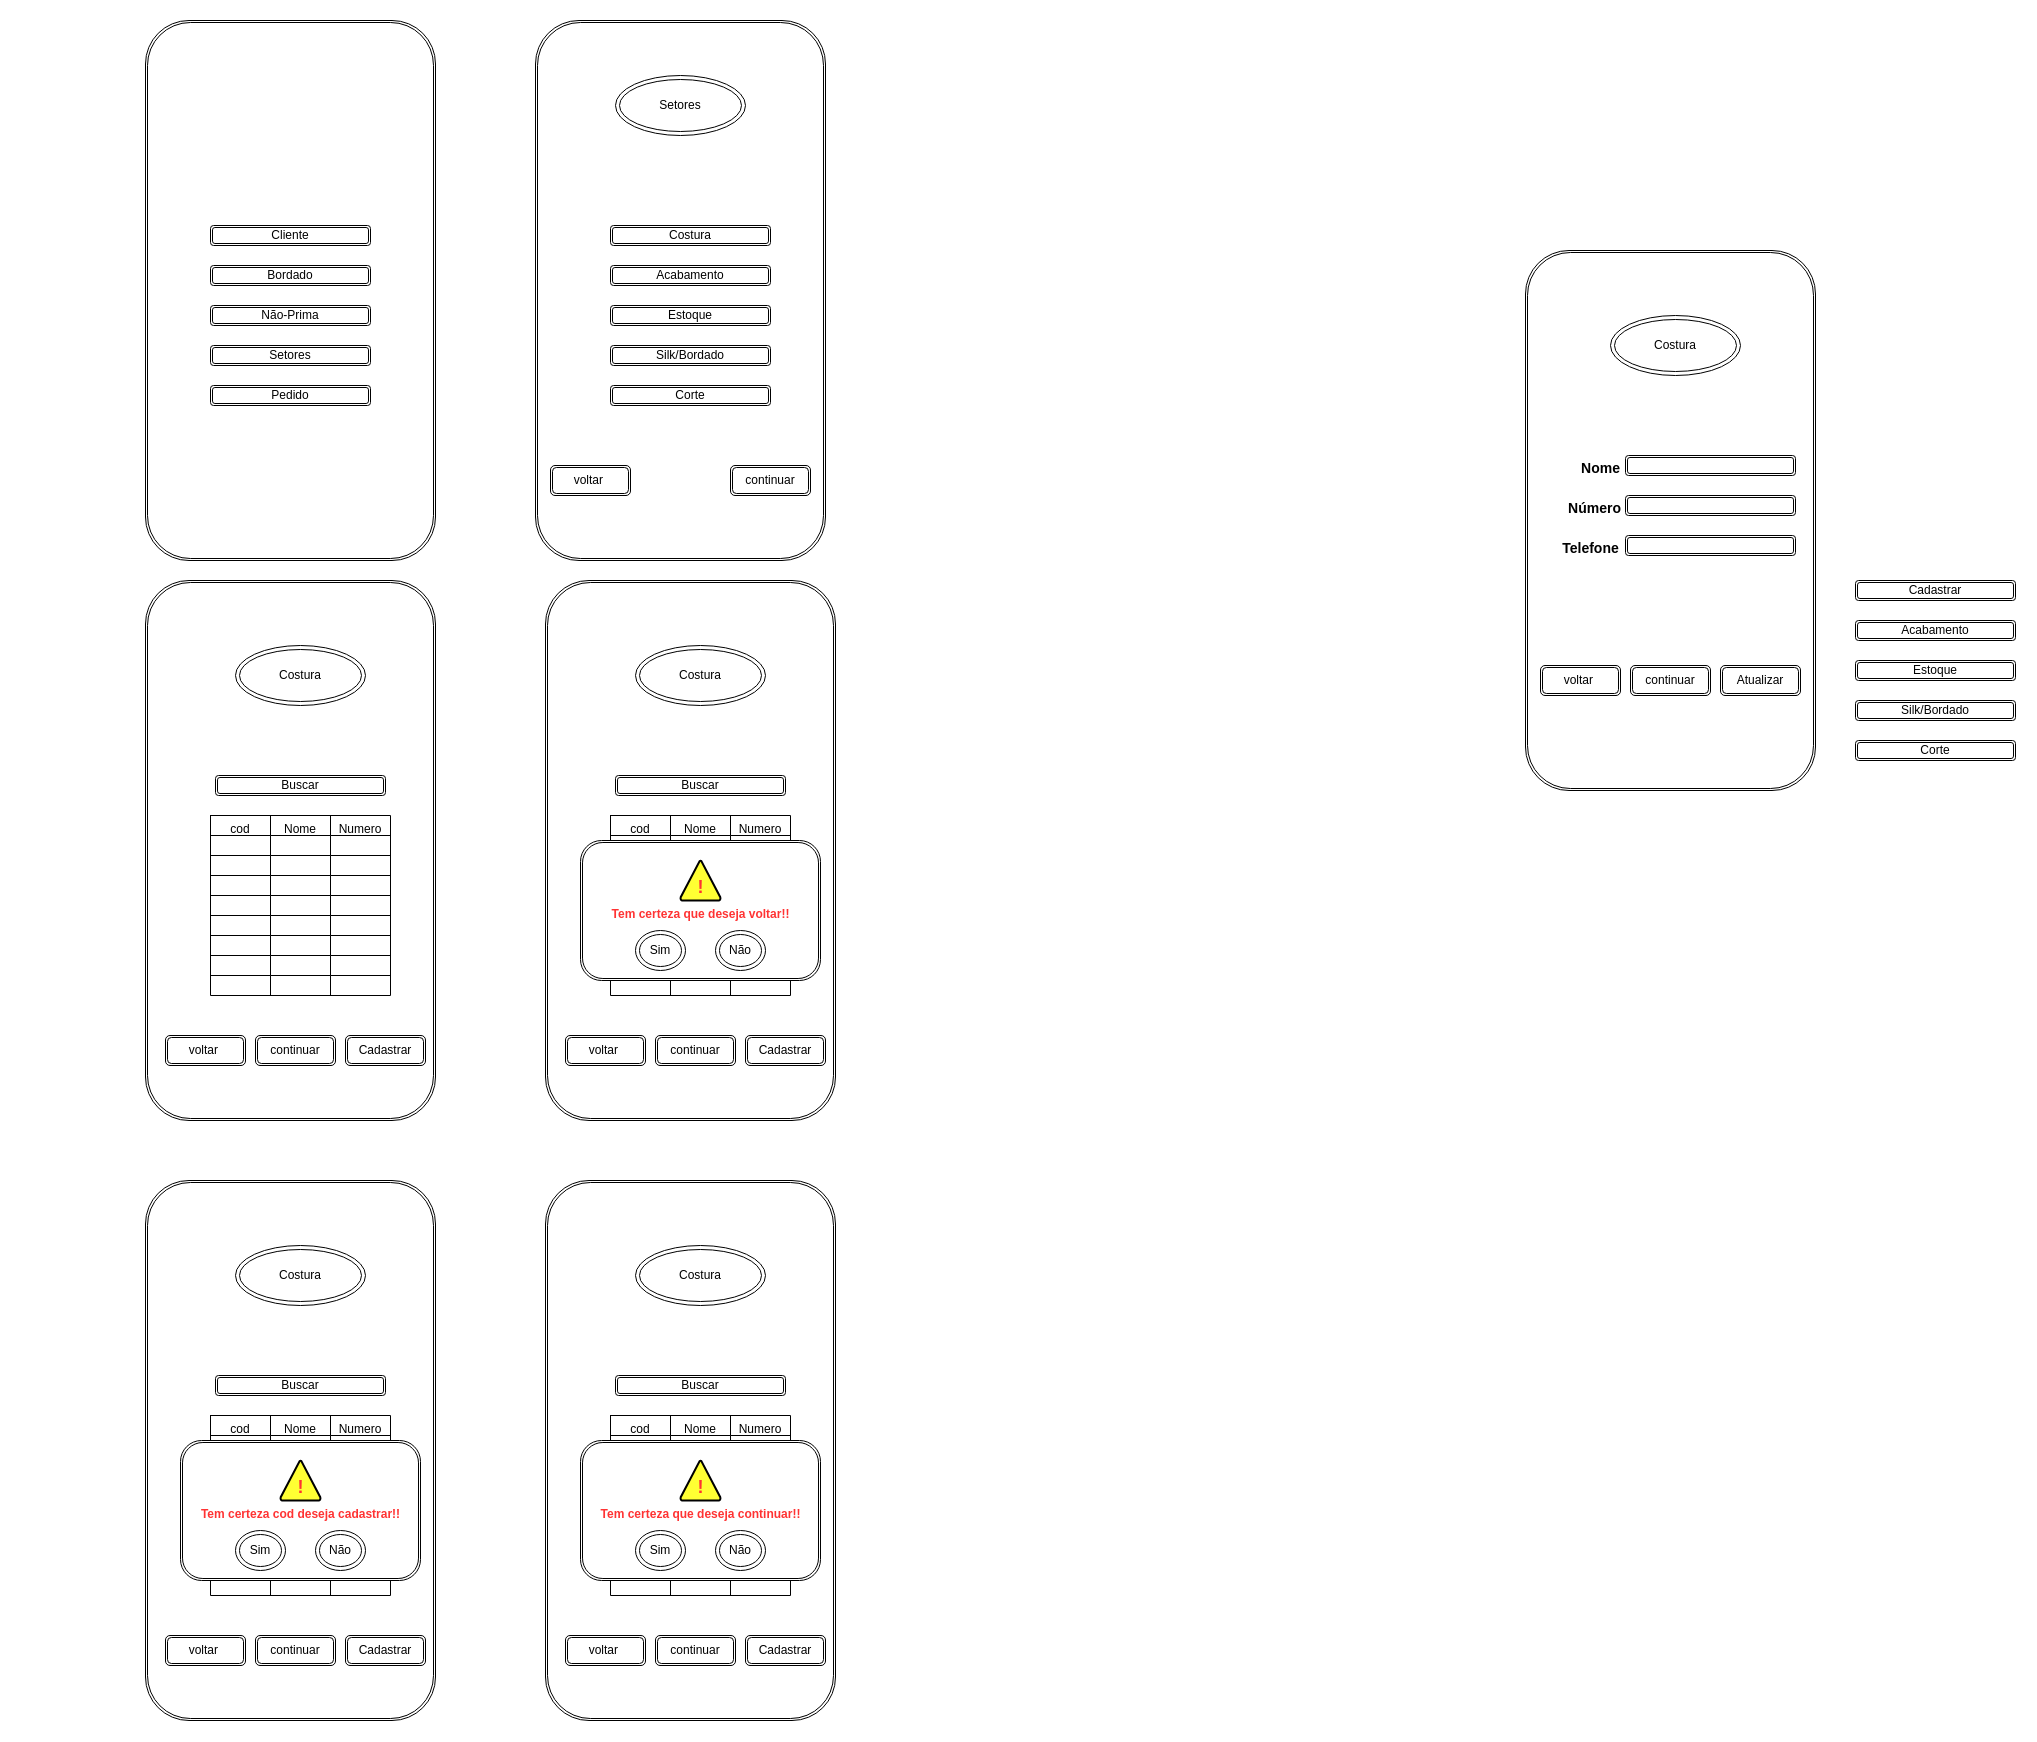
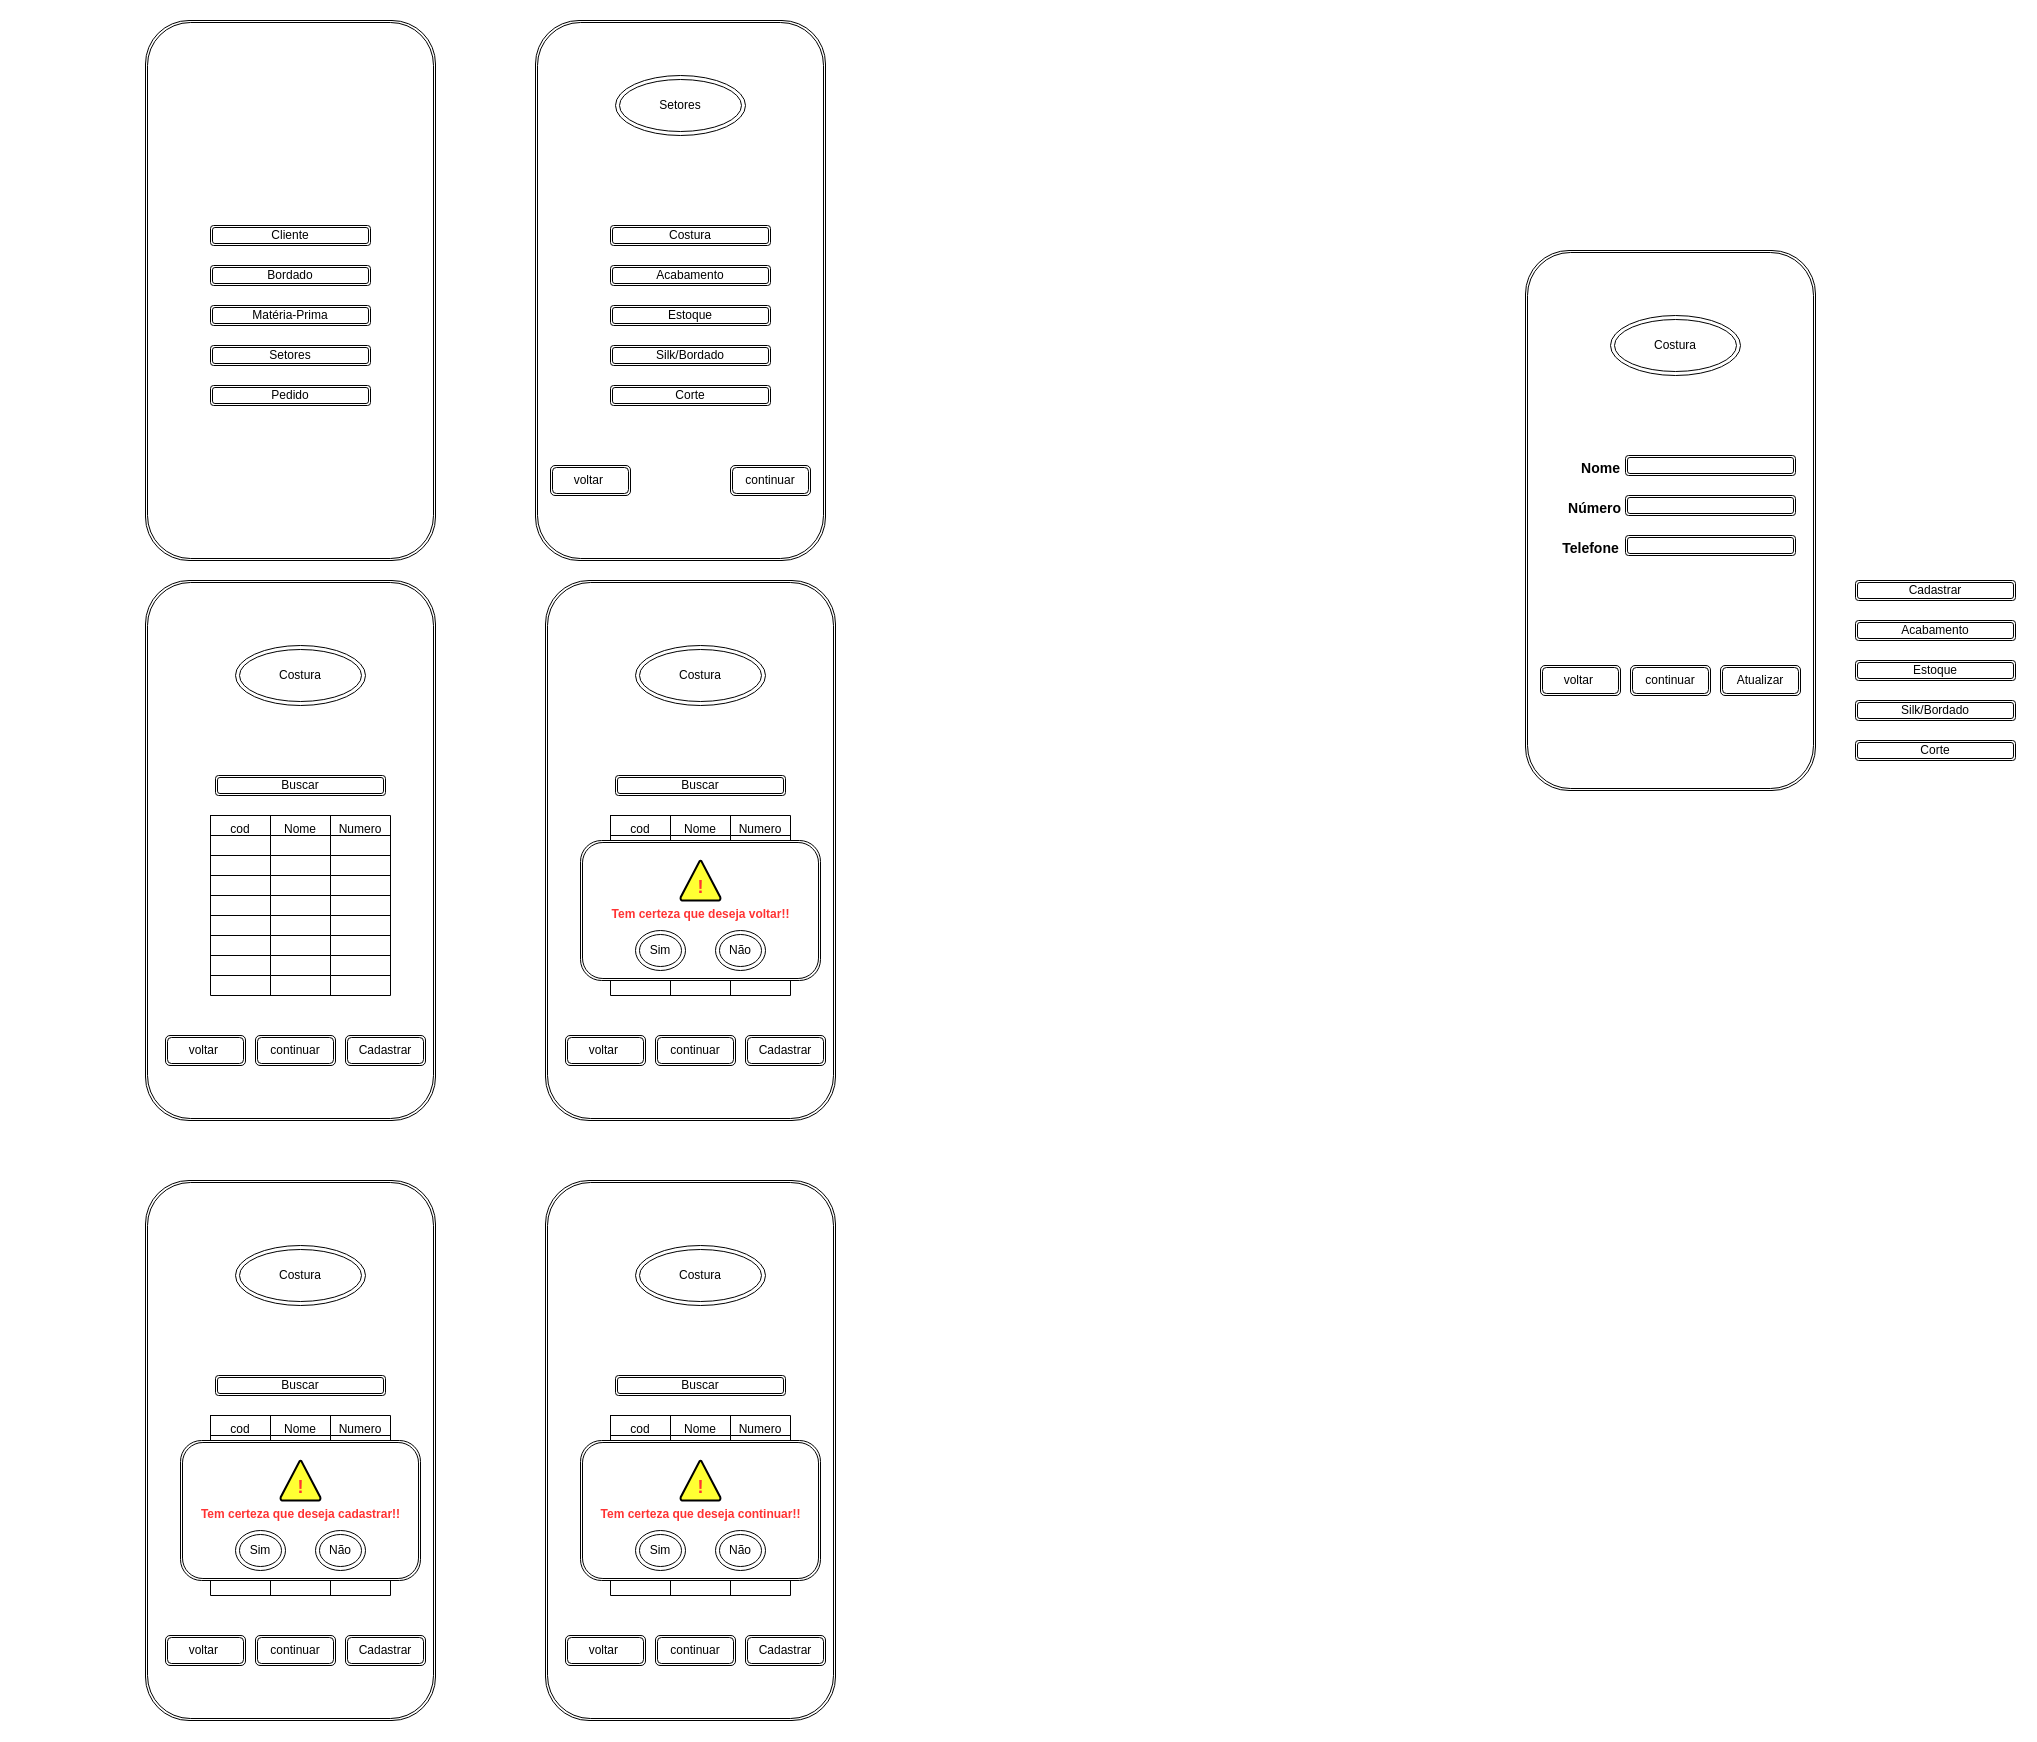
(291, 316) -> (291, 316)
(301, 1511) -> (301, 1511)
